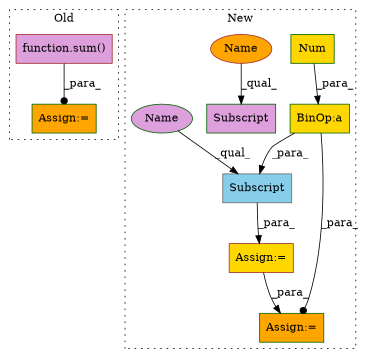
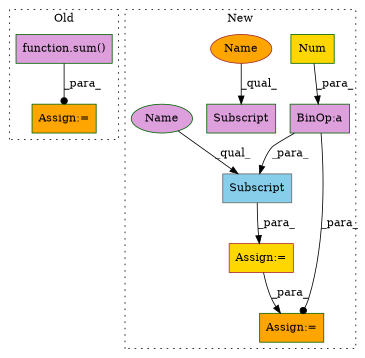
(64, 49) -> (64, 49)
(320, 119) -> (320, 119)
